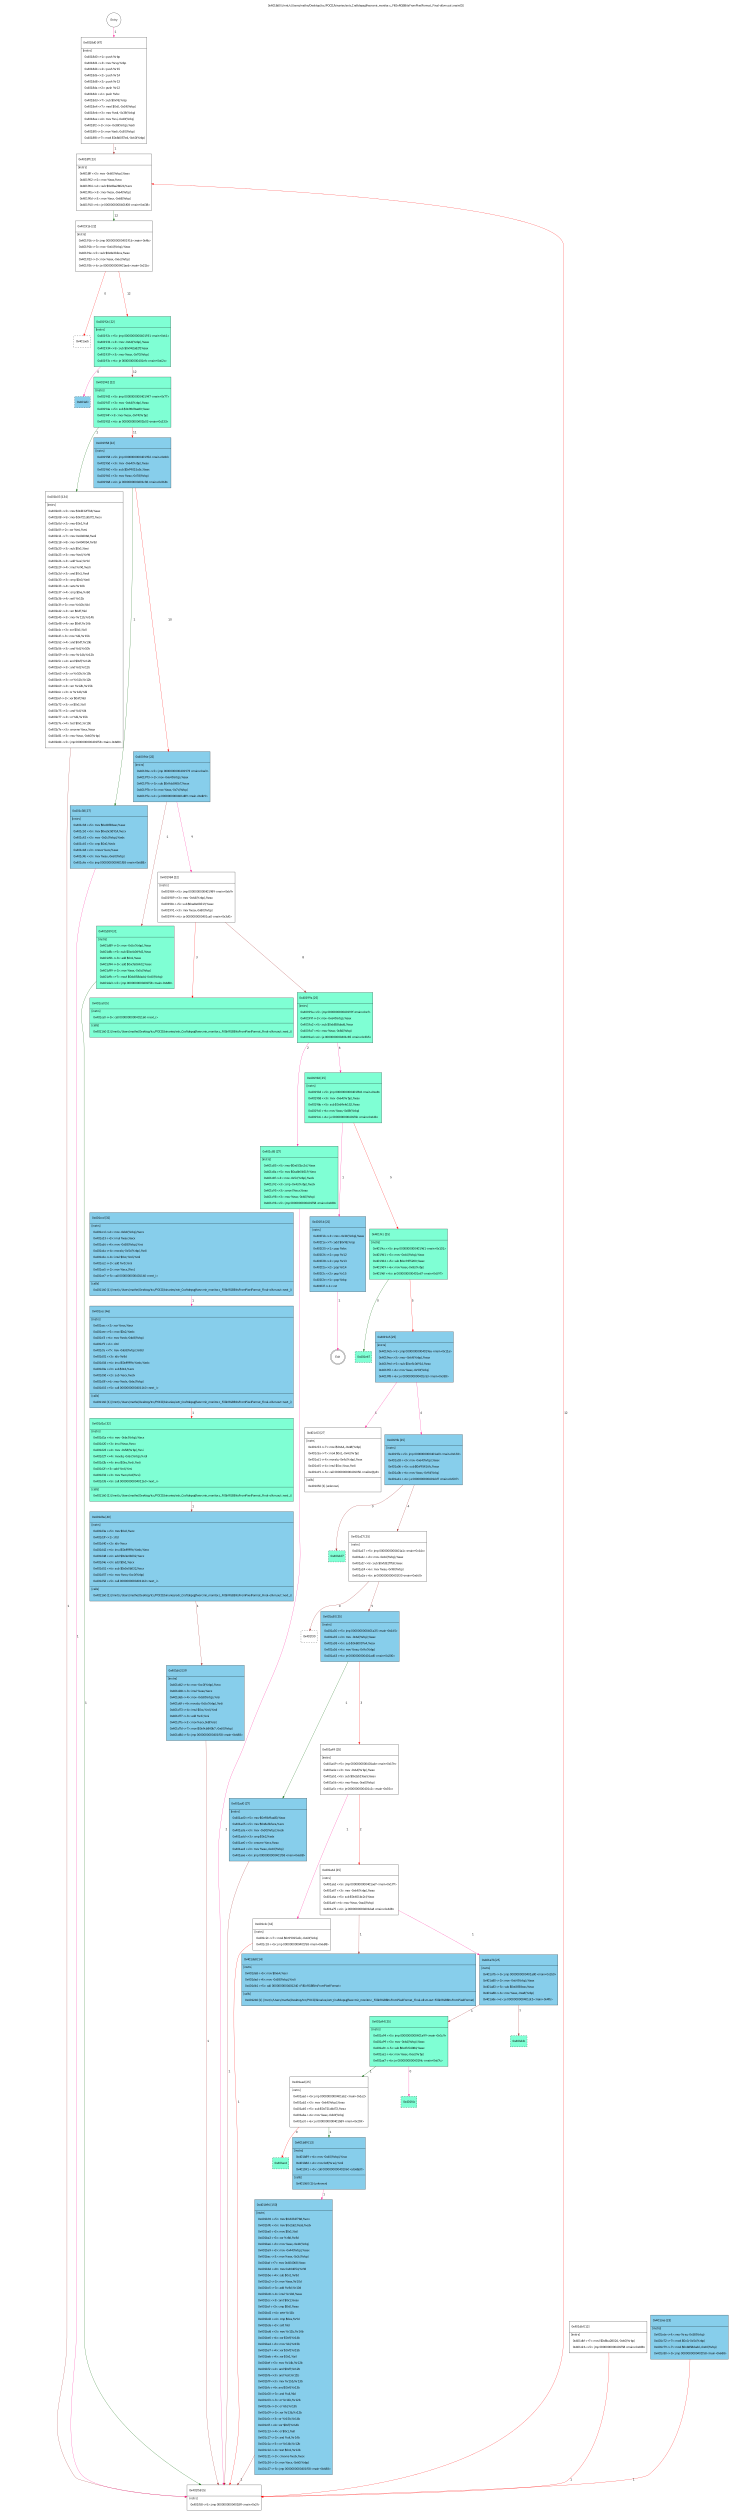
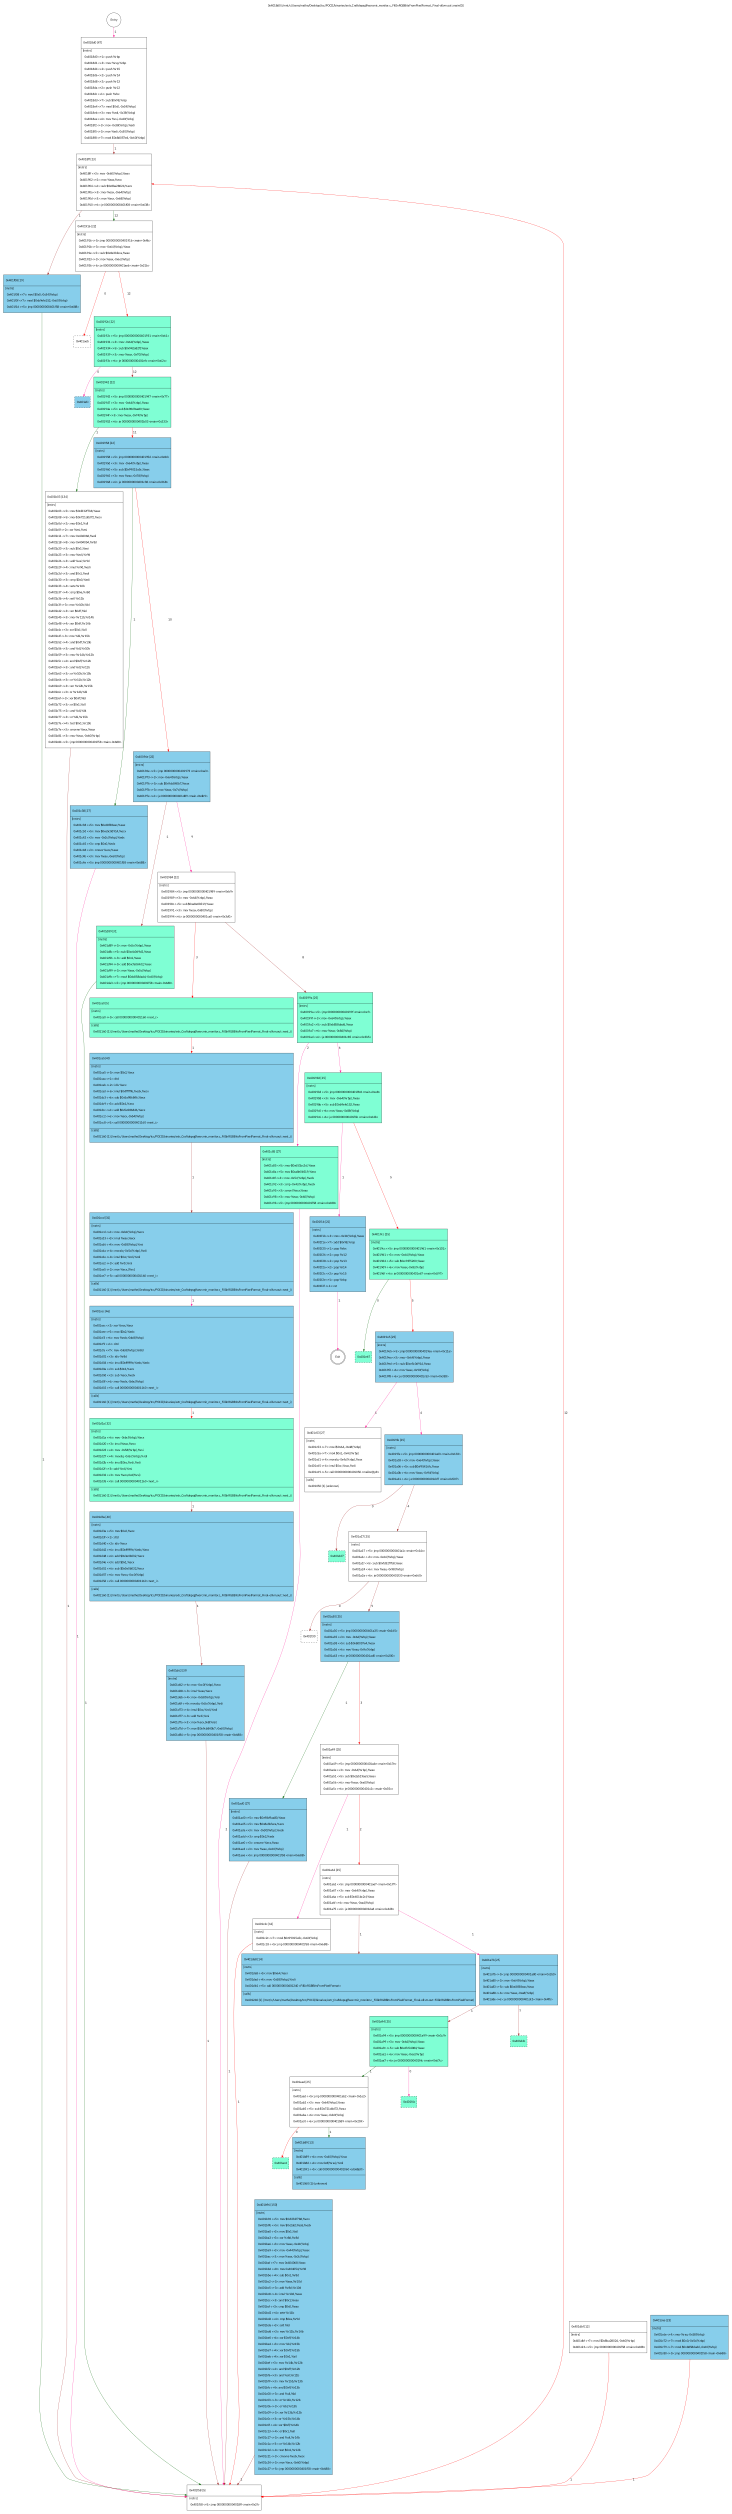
none -> (42, 294)
none -> (192, 1098)
(323, 2193) -> none
